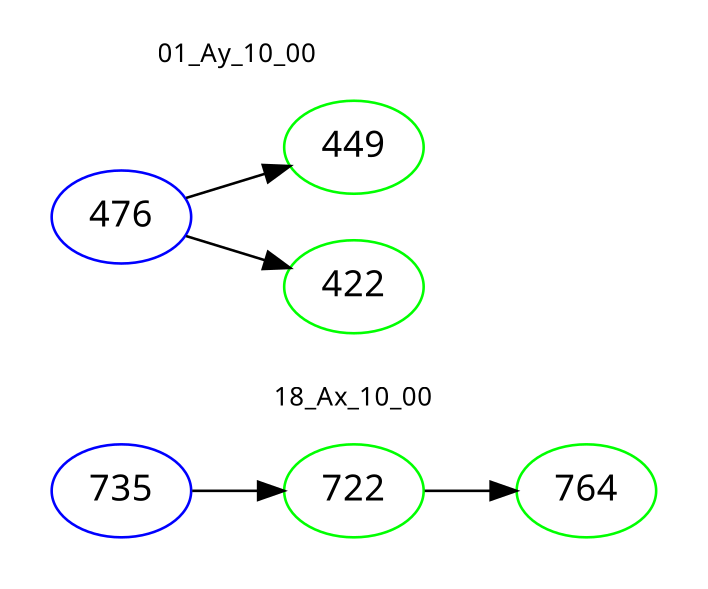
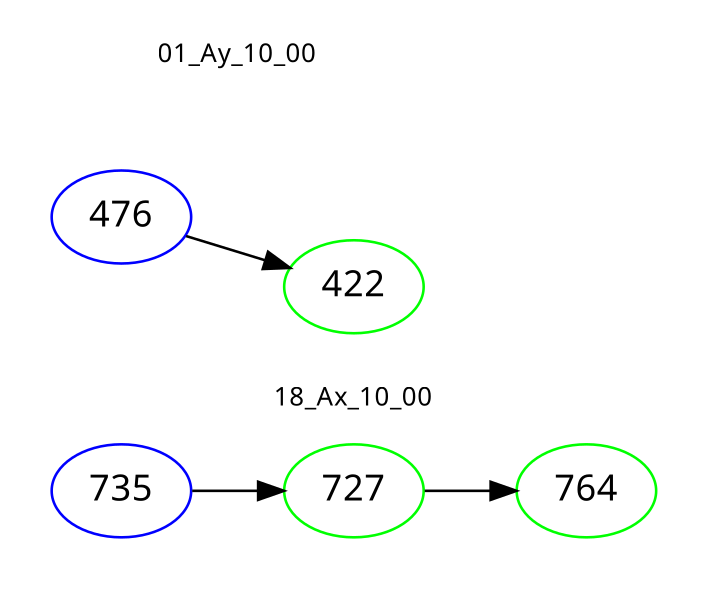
(354, 147) -> none
(354, 491) -> (354, 491)
